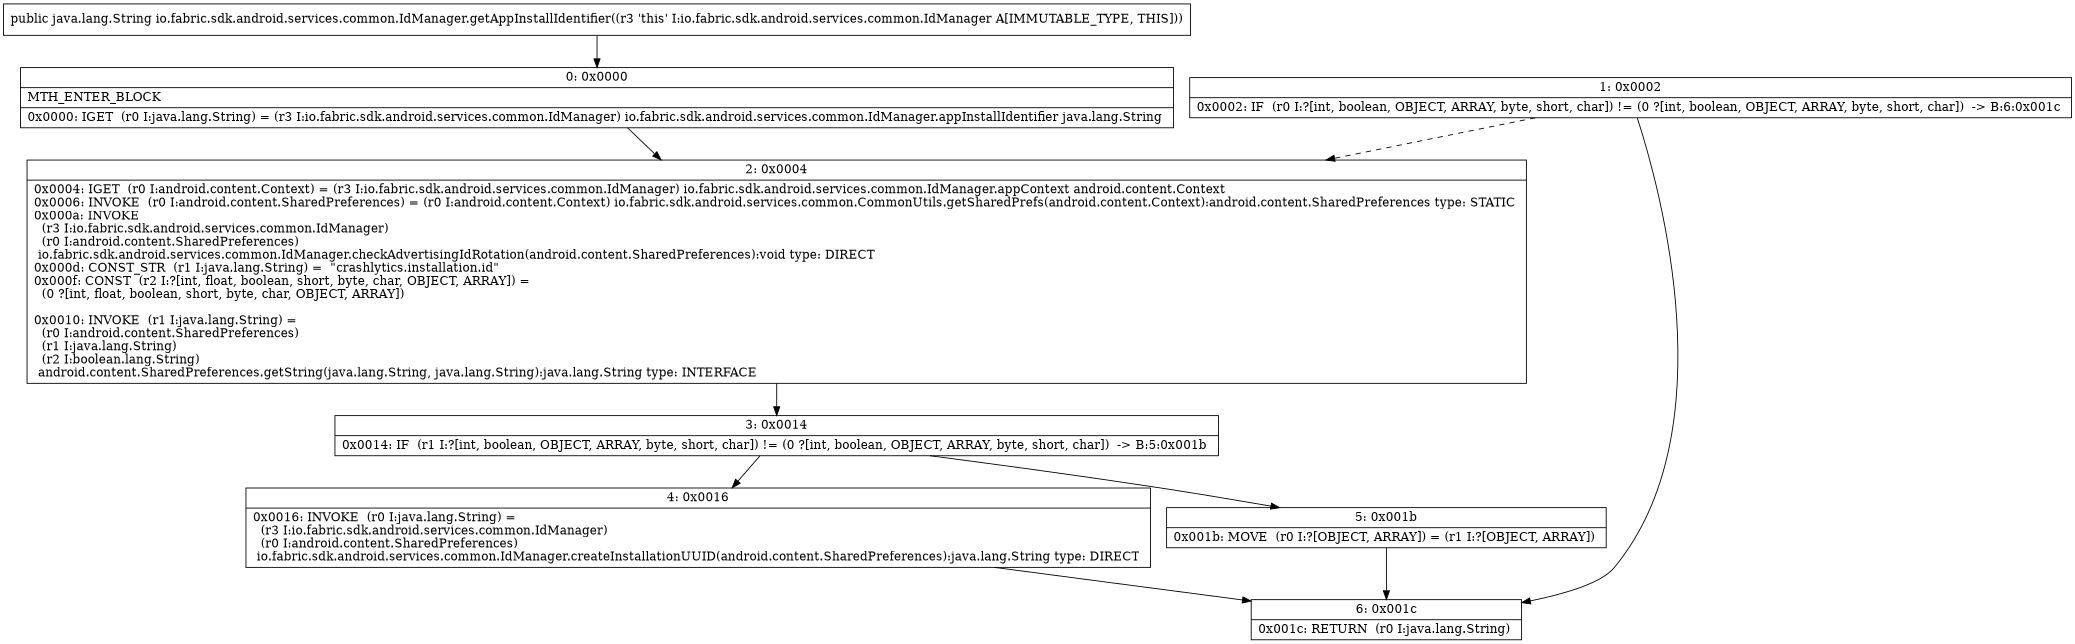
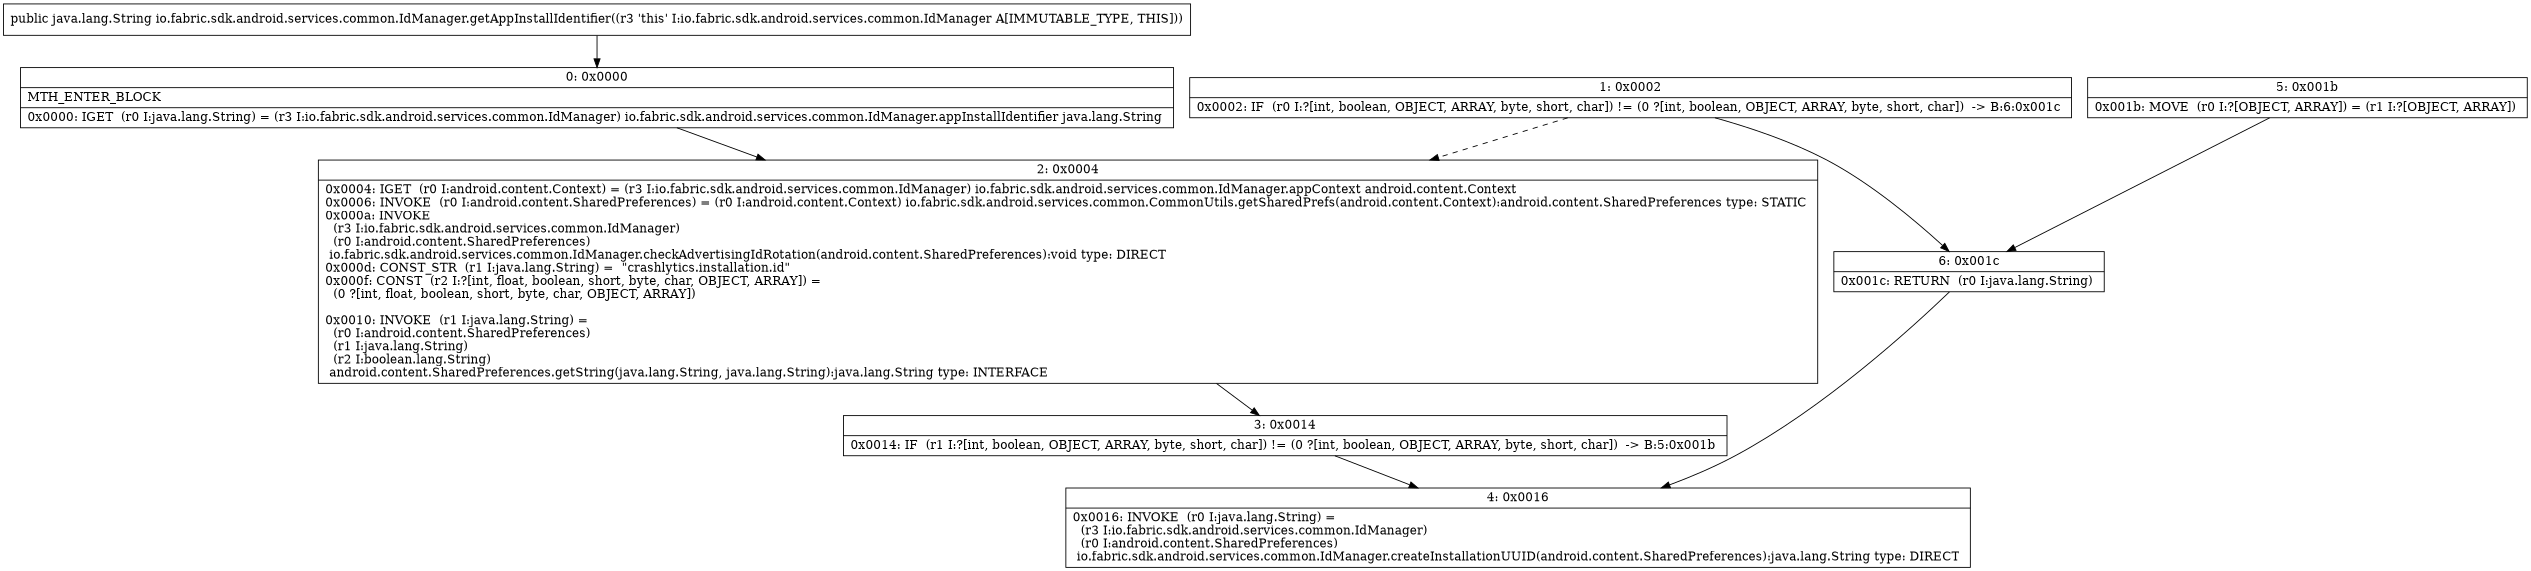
(1101, 479) -> none
(1118, 584) -> (1819, 402)
